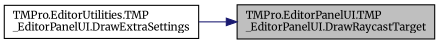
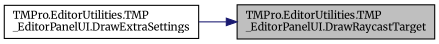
(336, 22) -> (336, 22)
